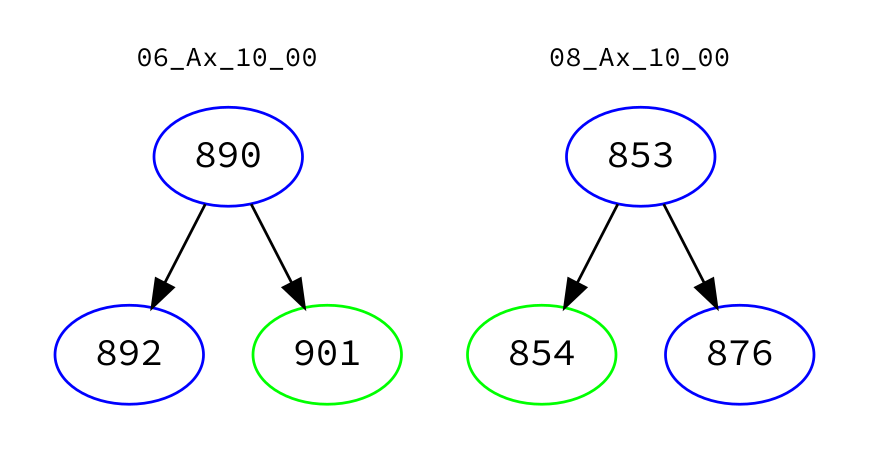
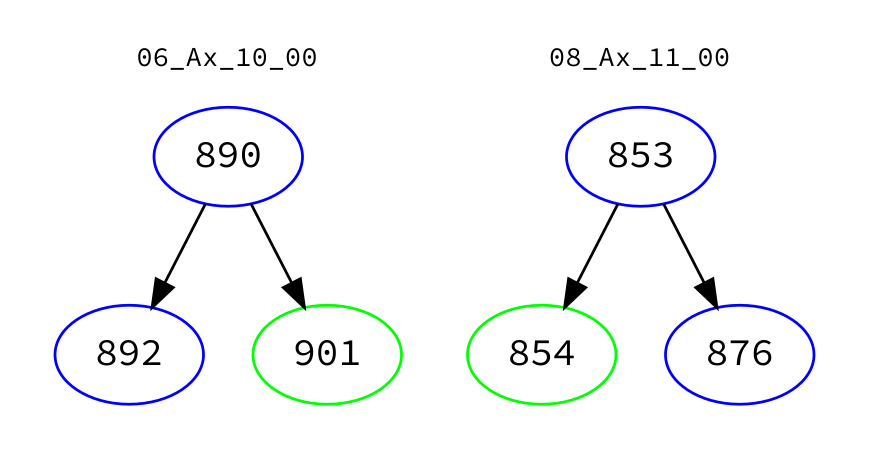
(641, 59) -> (641, 59)
